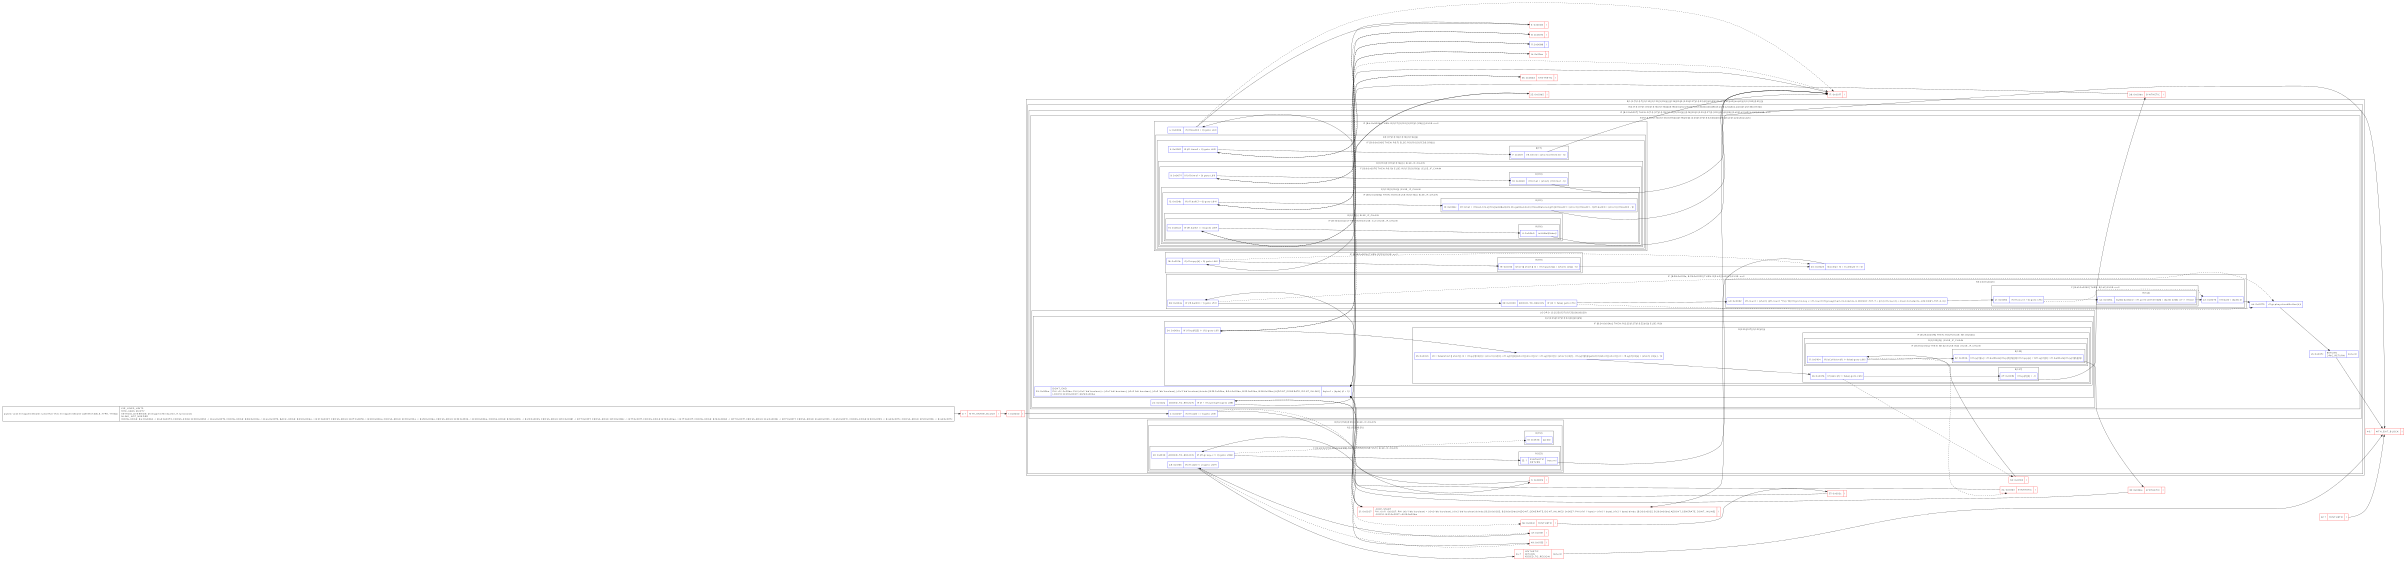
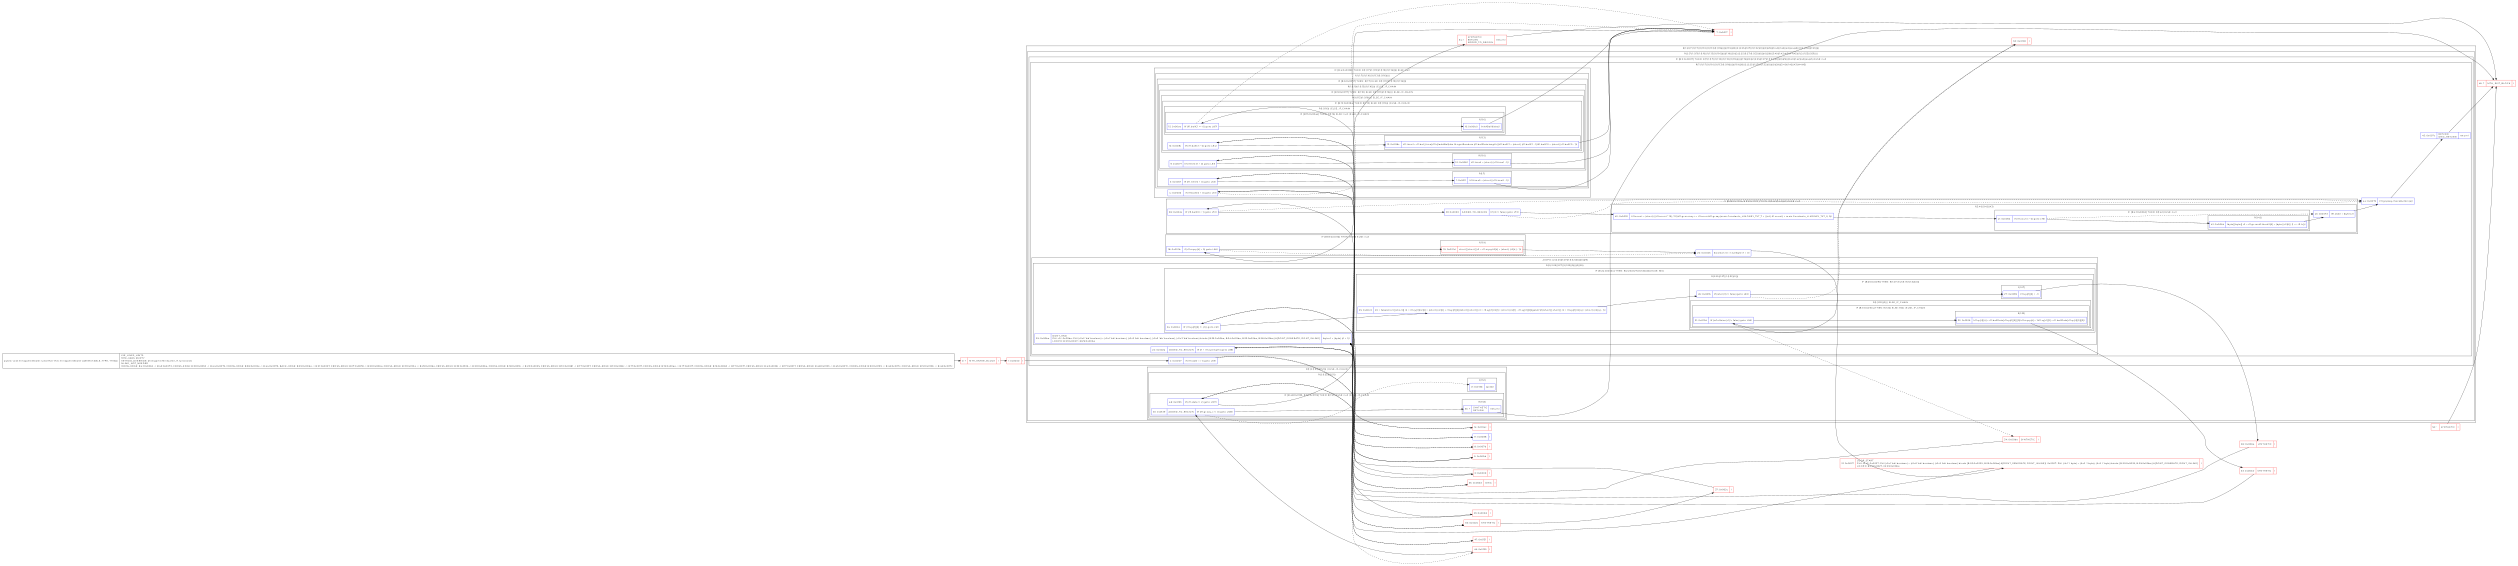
(1545, 78) -> (1489, 483)
(1539, 267) -> (1482, 249)
(1354, 452) -> (1352, 484)
